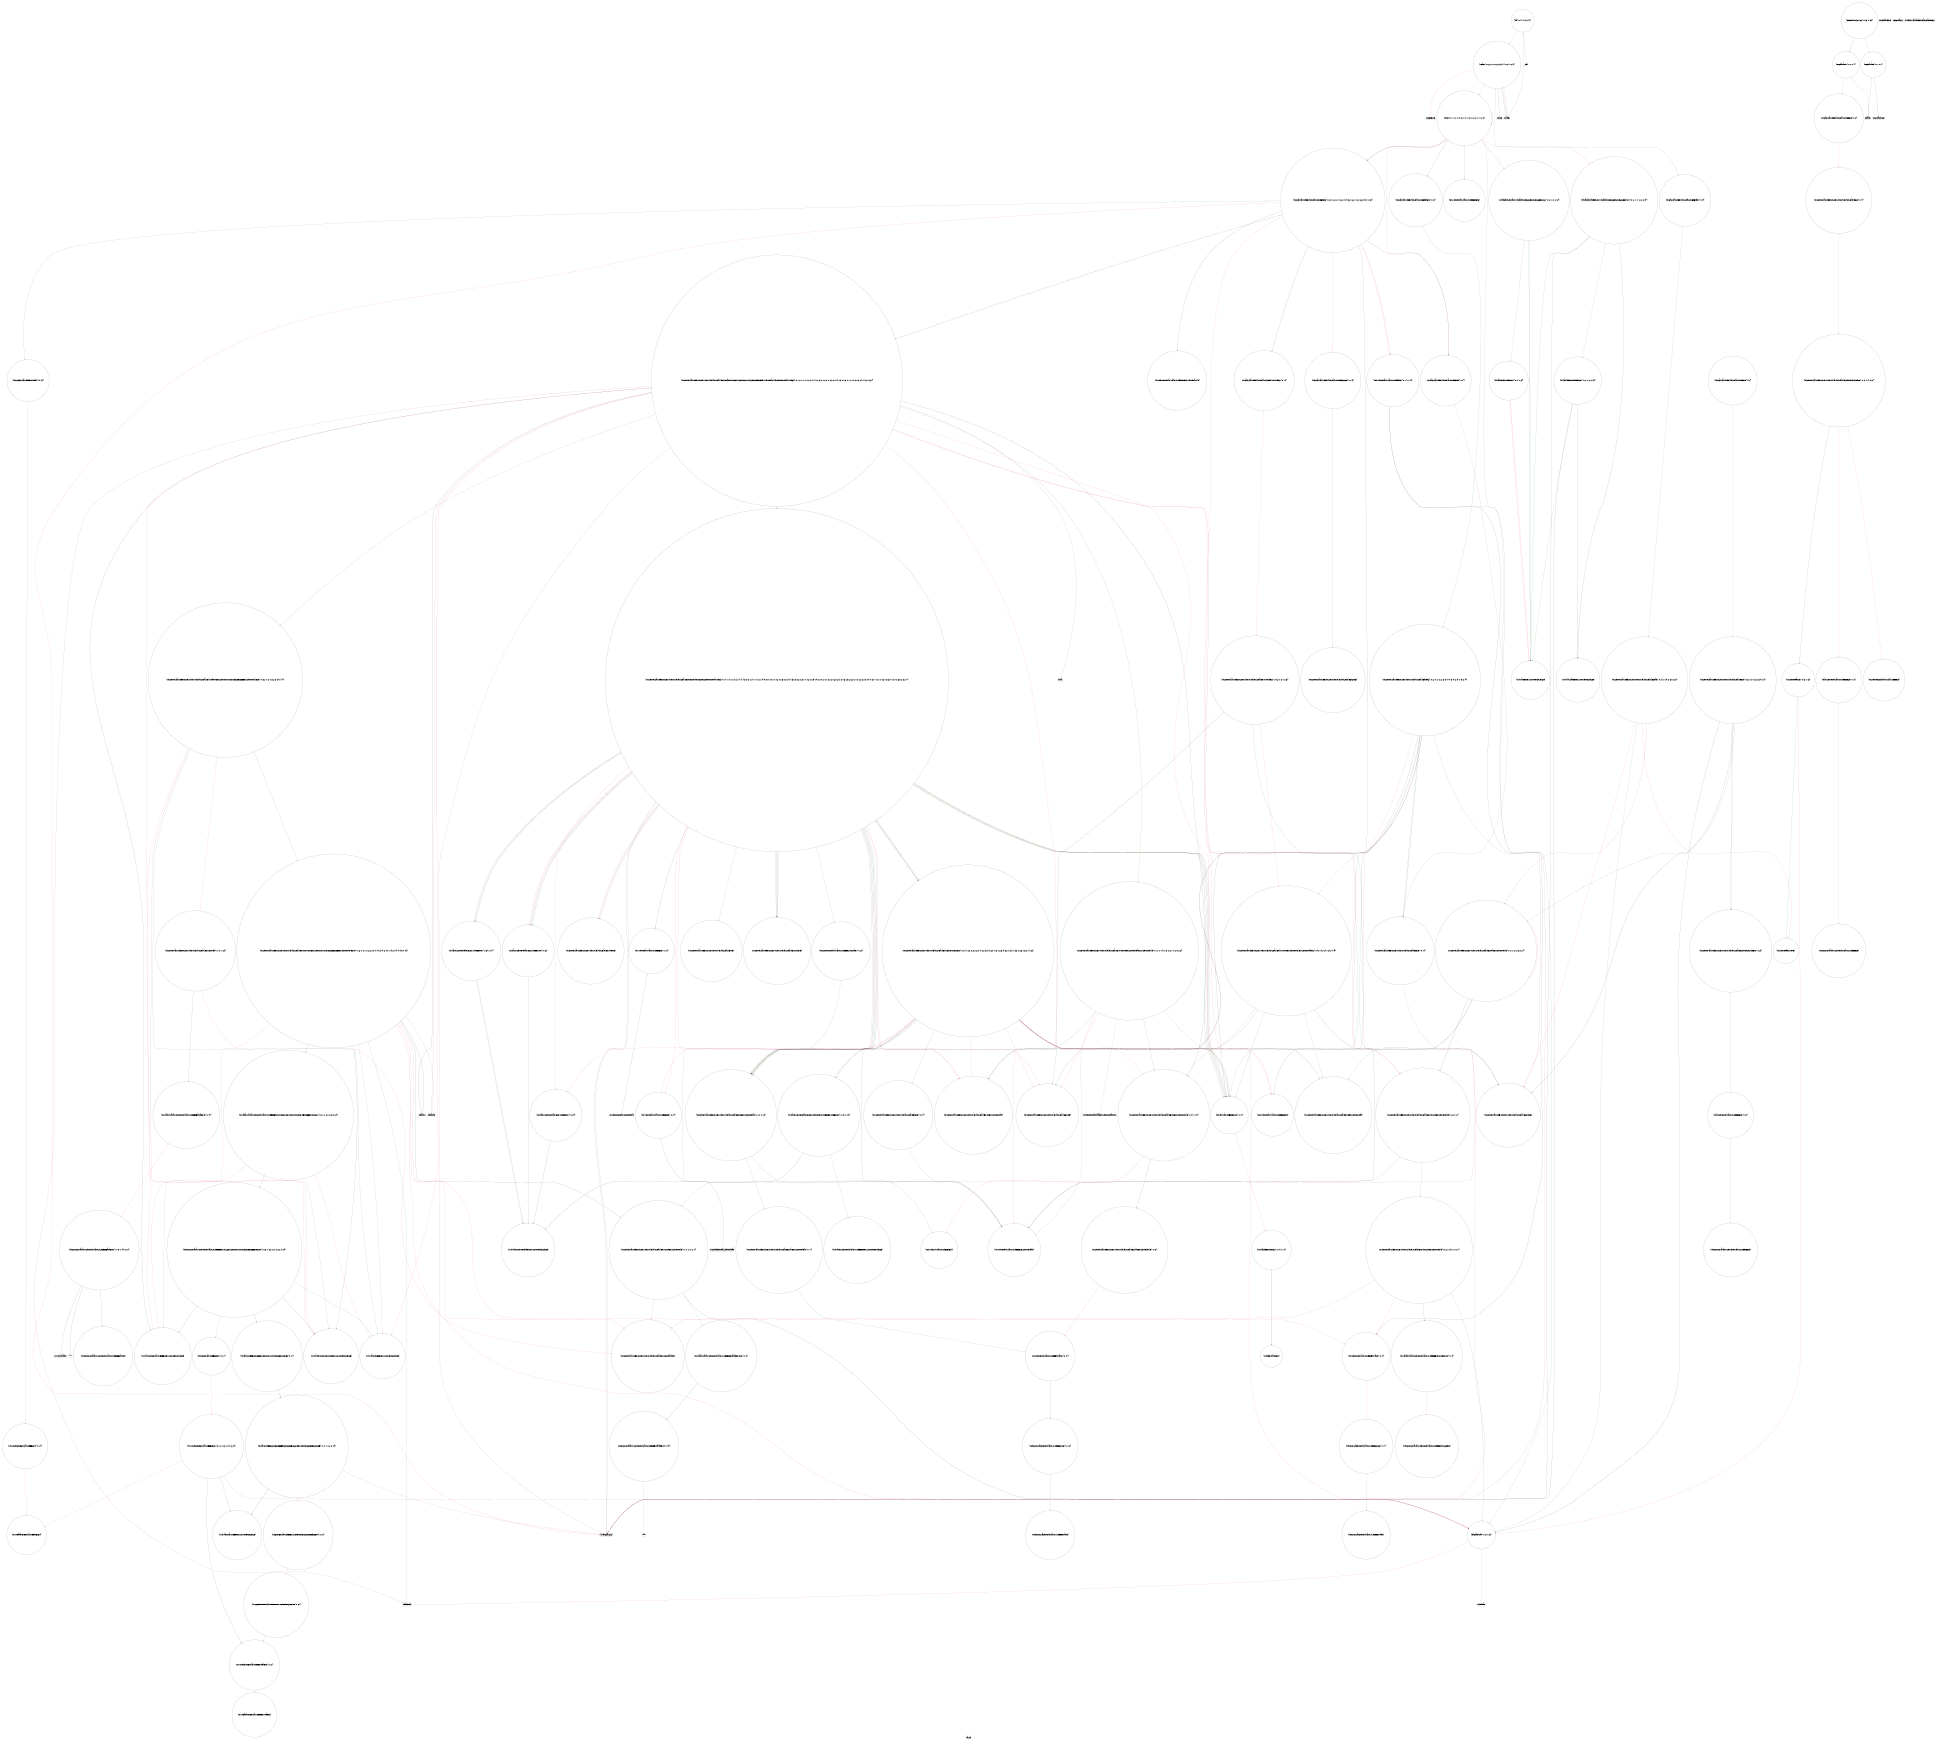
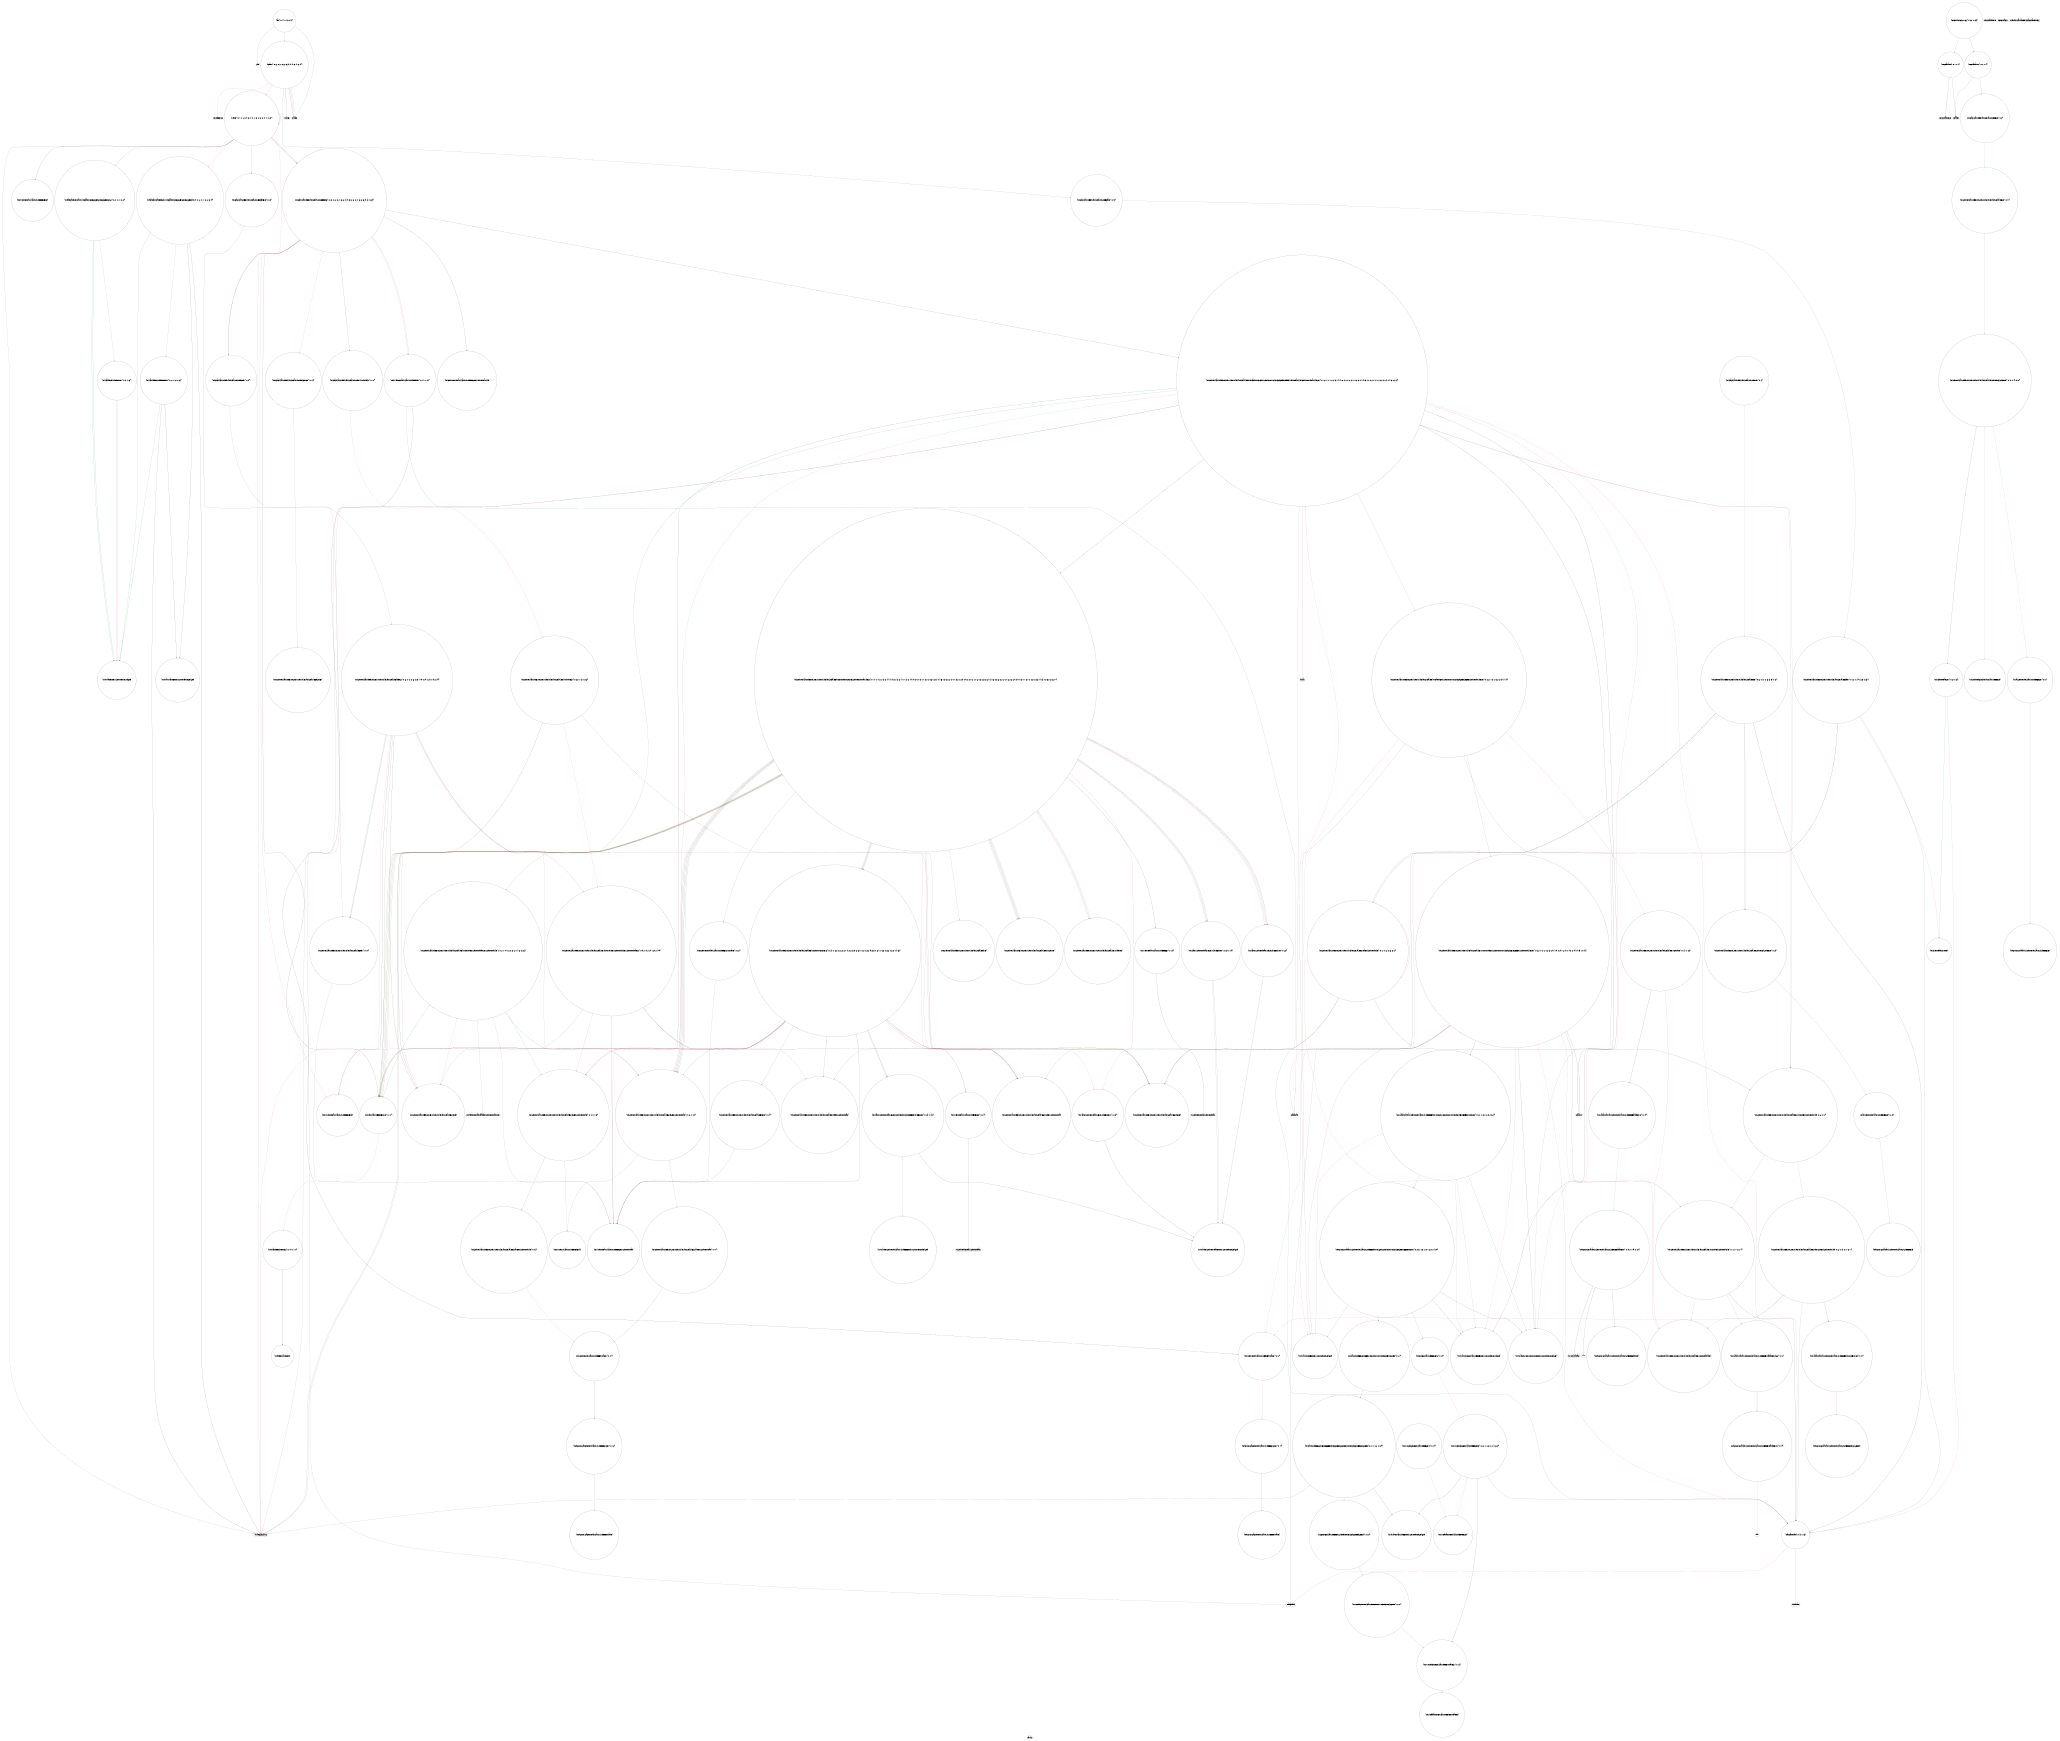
(28, 381) -> none
